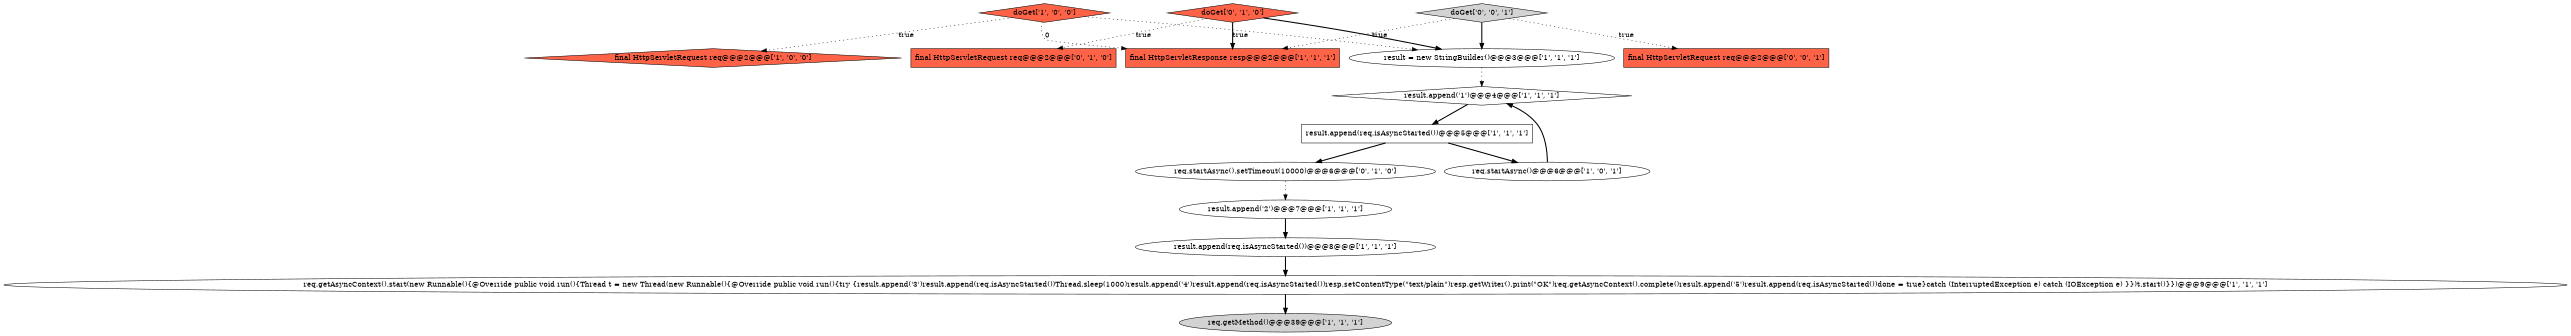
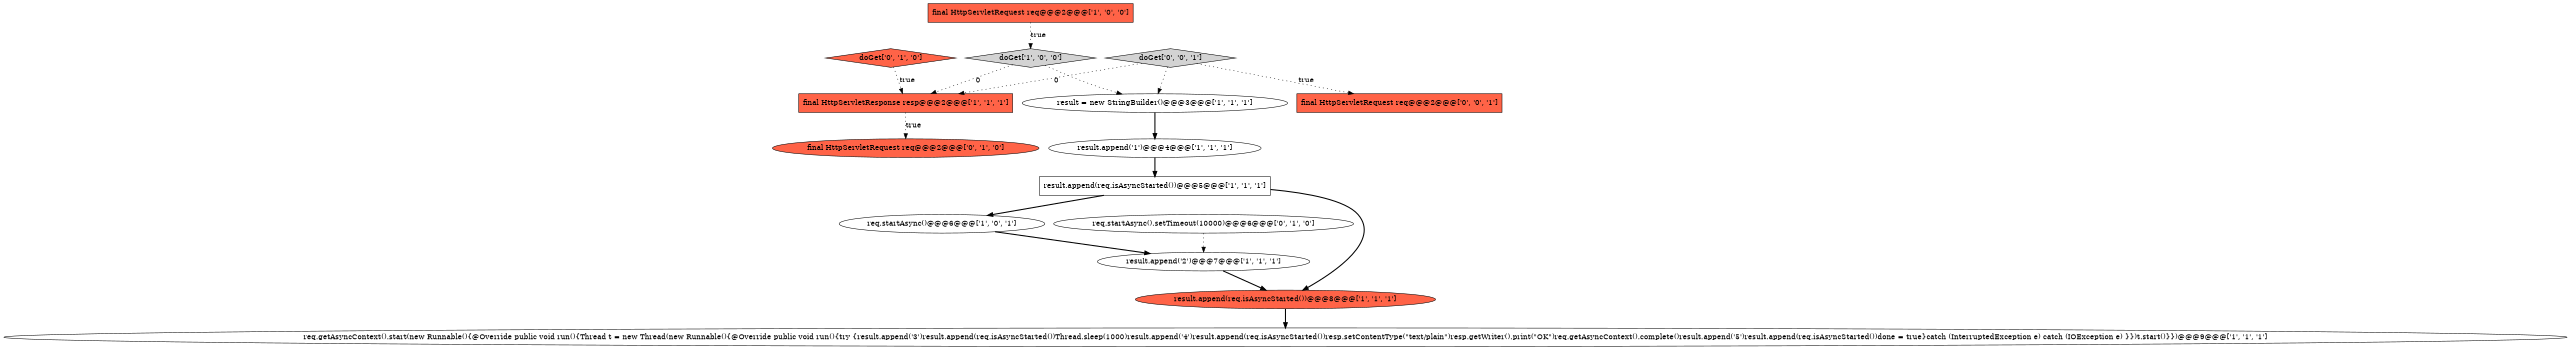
(1045, 13) -> (1031, 58)
(1350, 32) -> none
(1135, 33) -> (906, 123)
(1233, 33) -> (897, 78)
(1482, 33) -> (1164, 78)
(890, 34) -> (1031, 33)
(1380, 35) -> (1056, 81)
(713, 58) -> (1031, 13)
(1013, 58) -> (906, 148)
(1482, 74) -> (1155, 123)
(1482, 96) -> (1155, 148)
(1539, 128) -> (1070, 242)
(1353, 152) -> (1360, 218)
(1285, 247) -> (1285, 299)
(1285, 323) -> none
